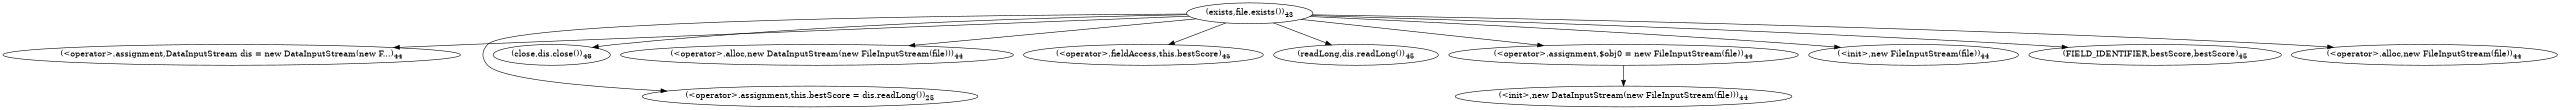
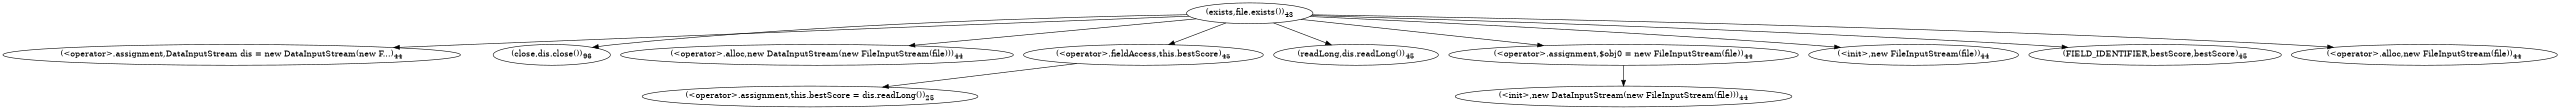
(737, 22) -> (983, 75)
(588, 54) -> (588, 54)
